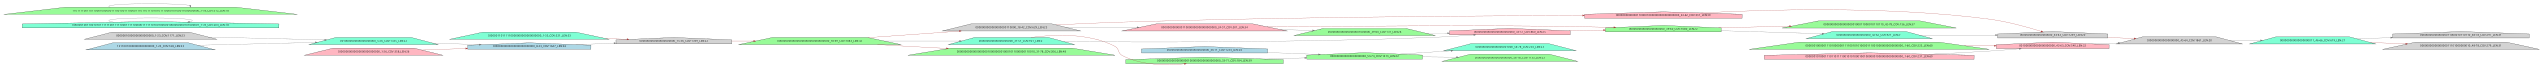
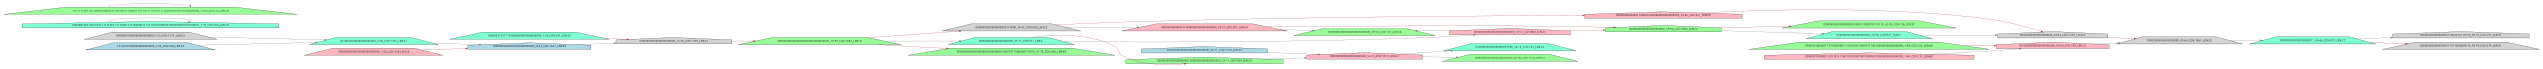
(1437, 33) -> (1436, 31)
(1365, 56) -> (1365, 56)
